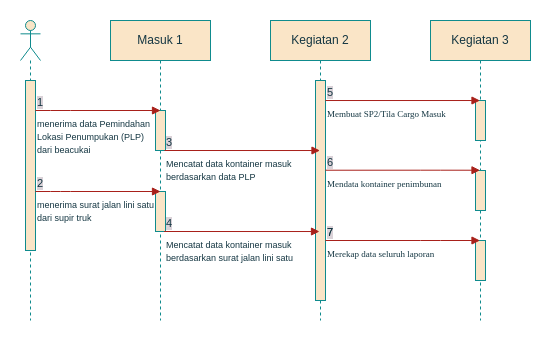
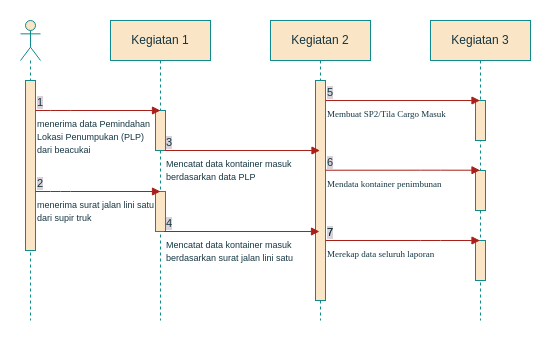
(161, 41) -> (161, 41)
